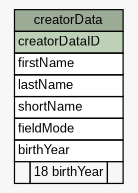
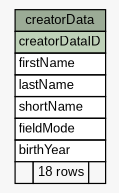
(69, 172) -> (62, 172)
